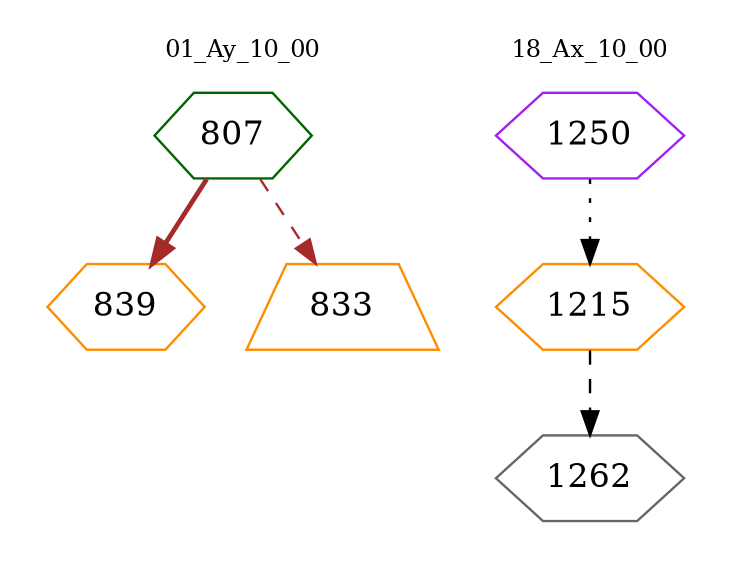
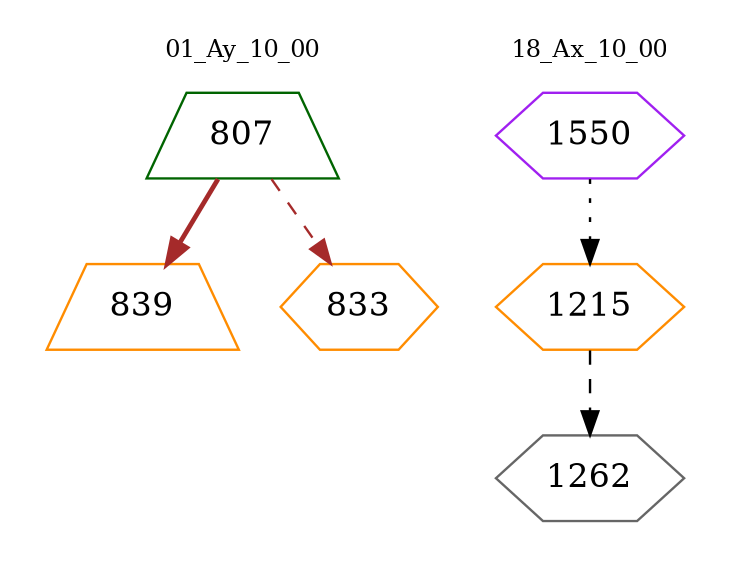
(233, 136) -> (243, 136)
(590, 136) -> (590, 136)
(126, 307) -> (143, 307)
(343, 307) -> (359, 307)
